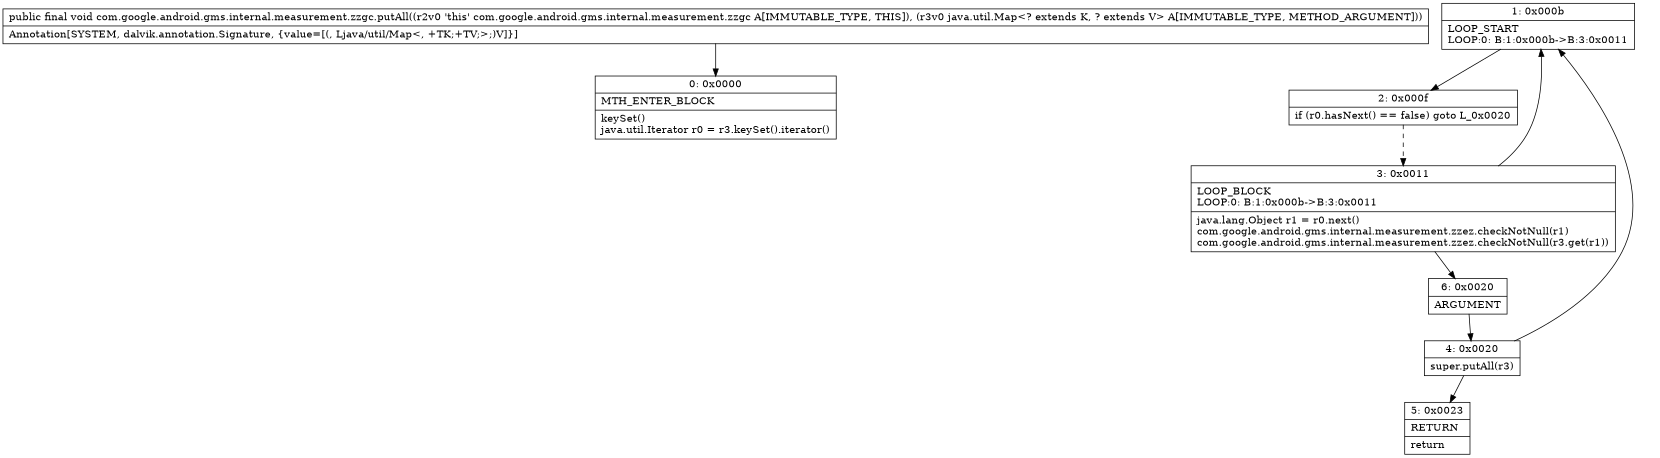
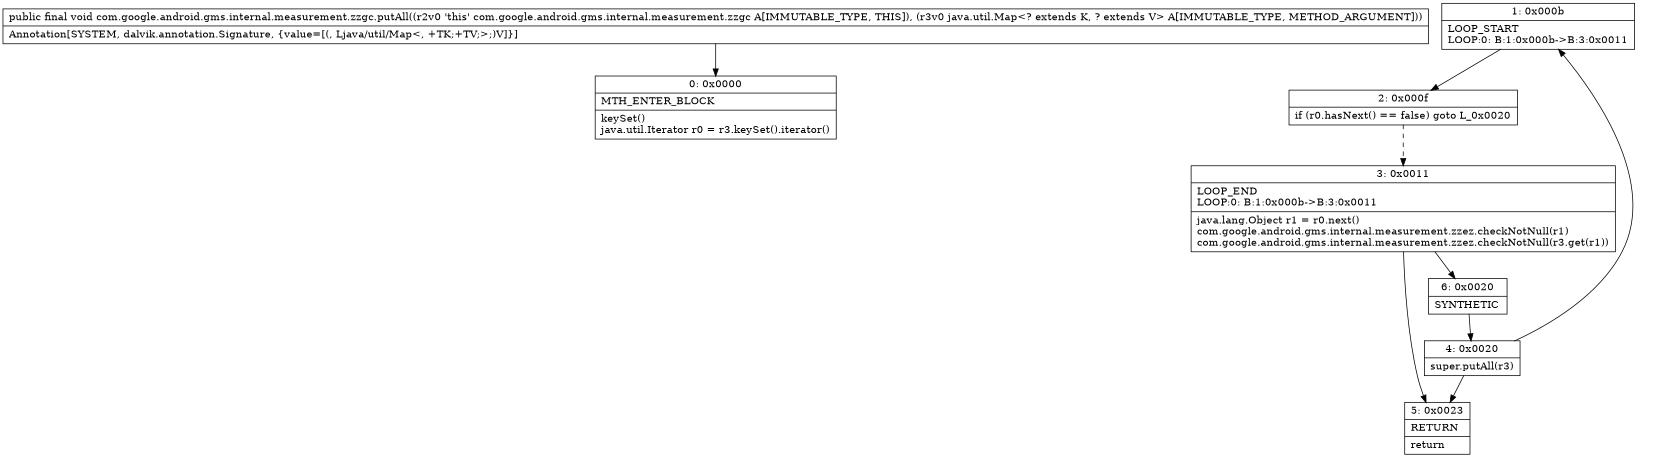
(1534, 117) -> (1409, 324)
(1234, 191) -> (1227, 191)
(1468, 305) -> (1467, 305)
